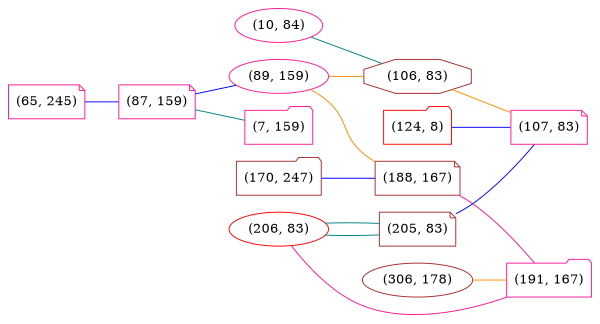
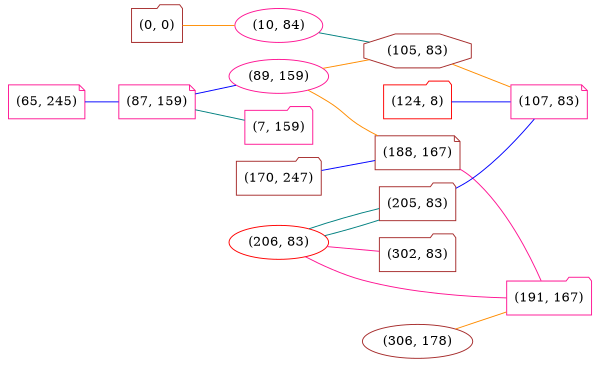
none -> (157, 25)
(418, 76) -> (418, 51)
(418, 229) -> (418, 204)
none -> (418, 255)
